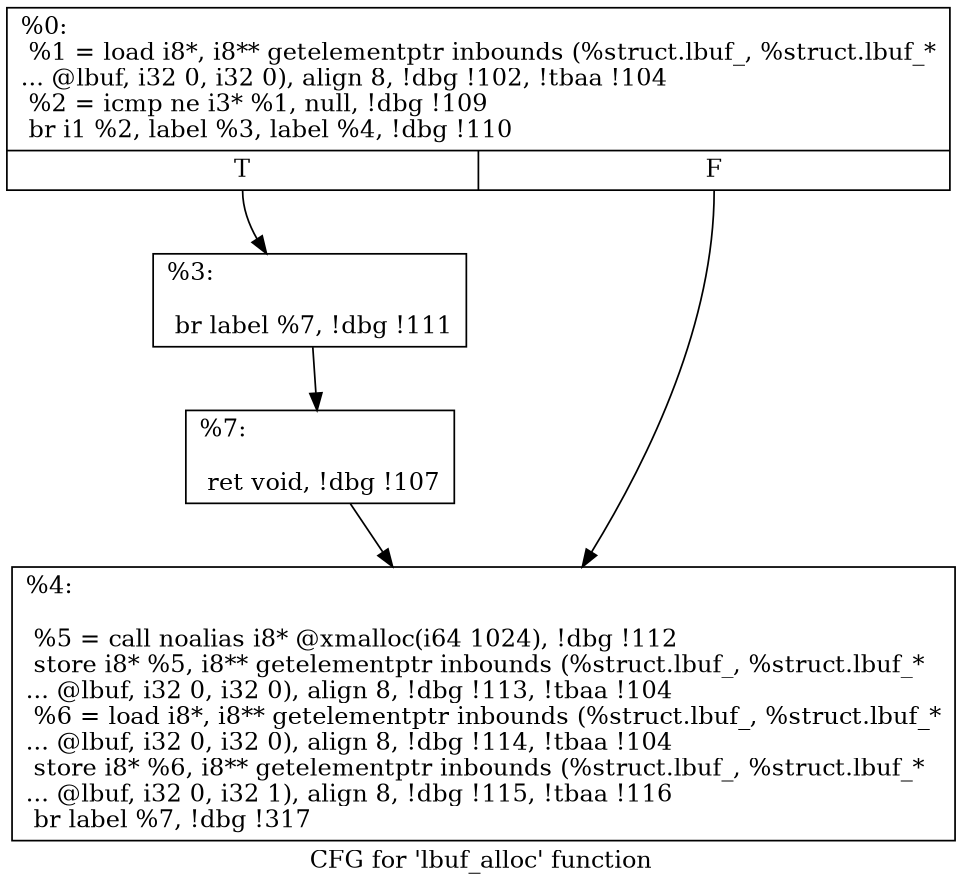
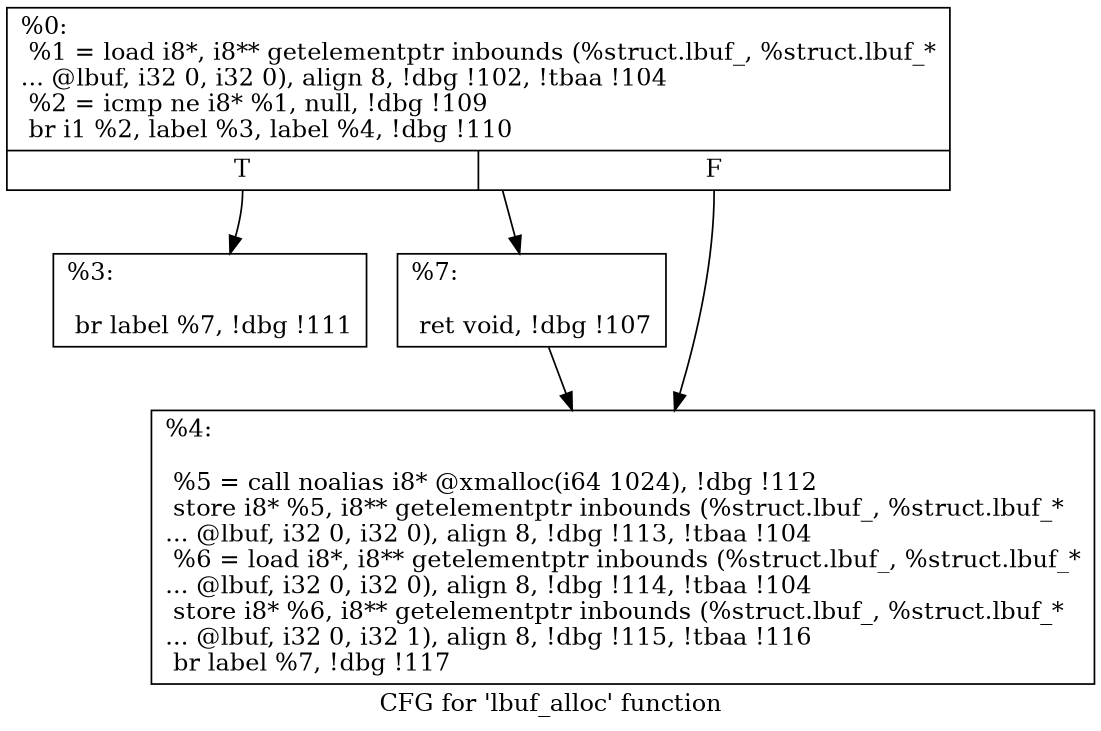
(255, 104) -> (255, 104)
(314, 370) -> (509, 214)
(169, 820) -> (308, 663)
